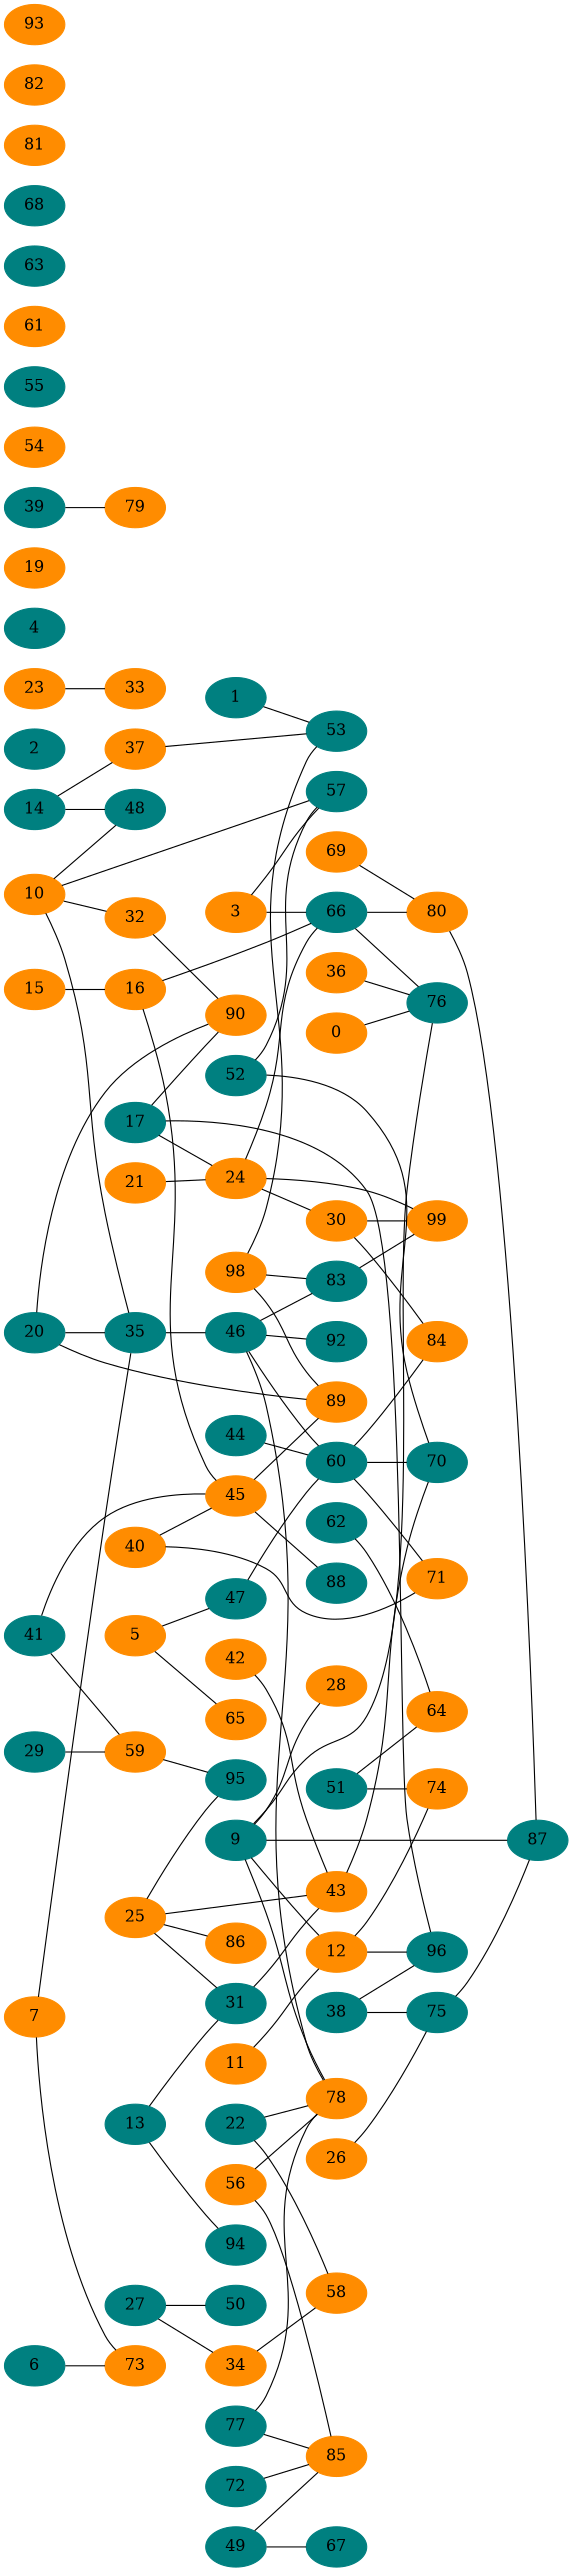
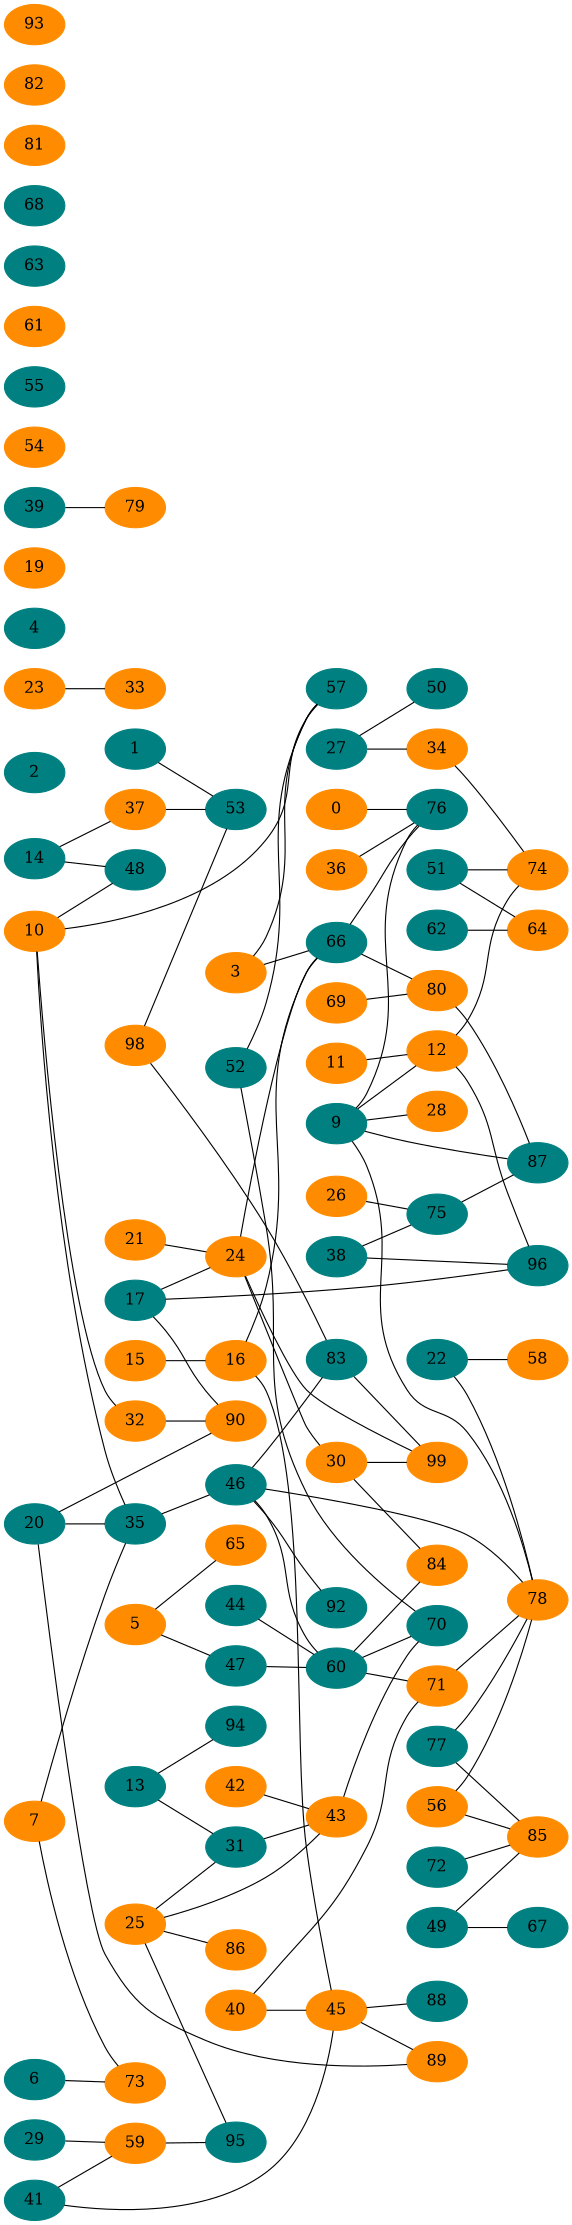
(282, 1329) -> none
none -> (488, 1643)
(277, 2336) -> (491, 808)
